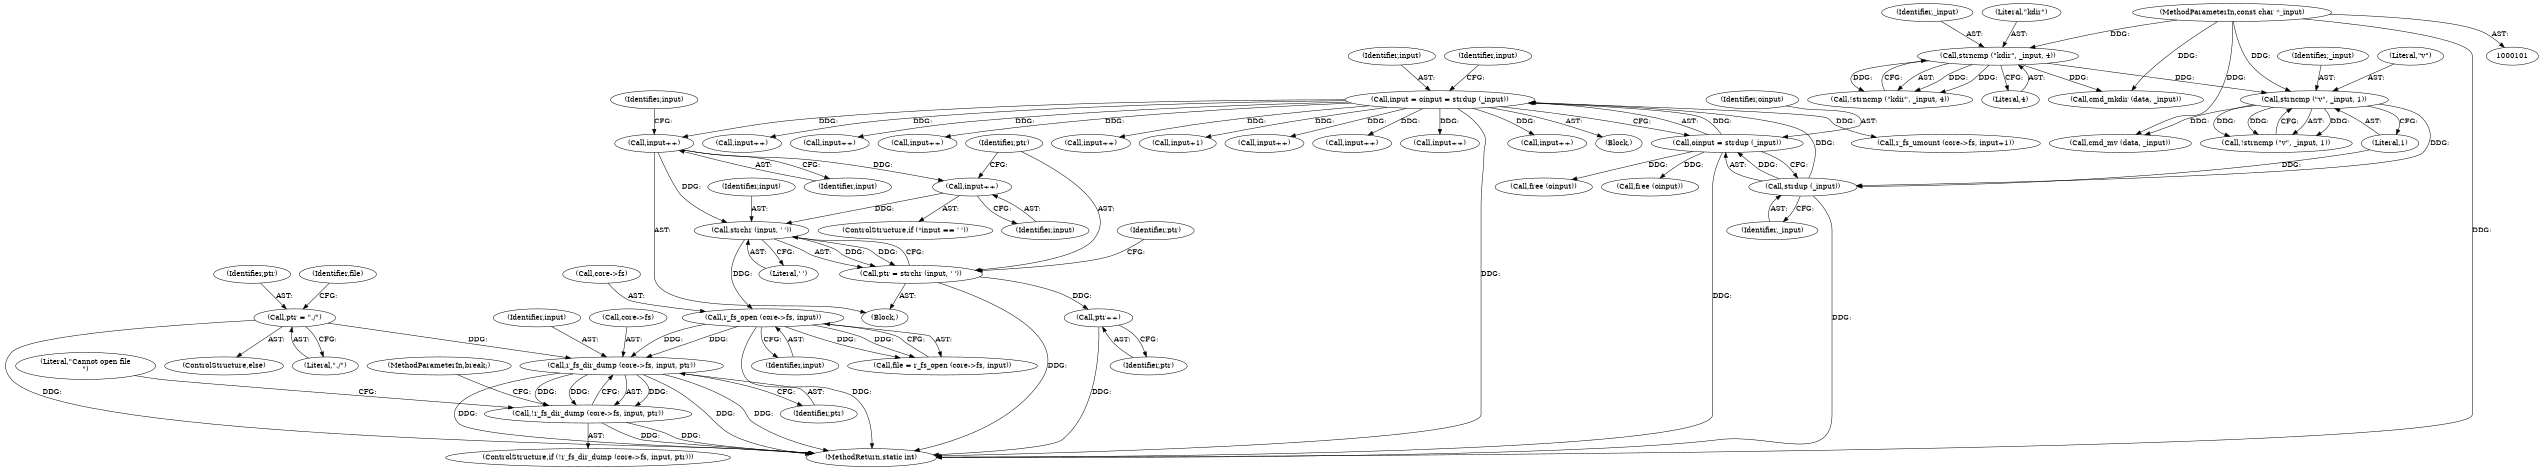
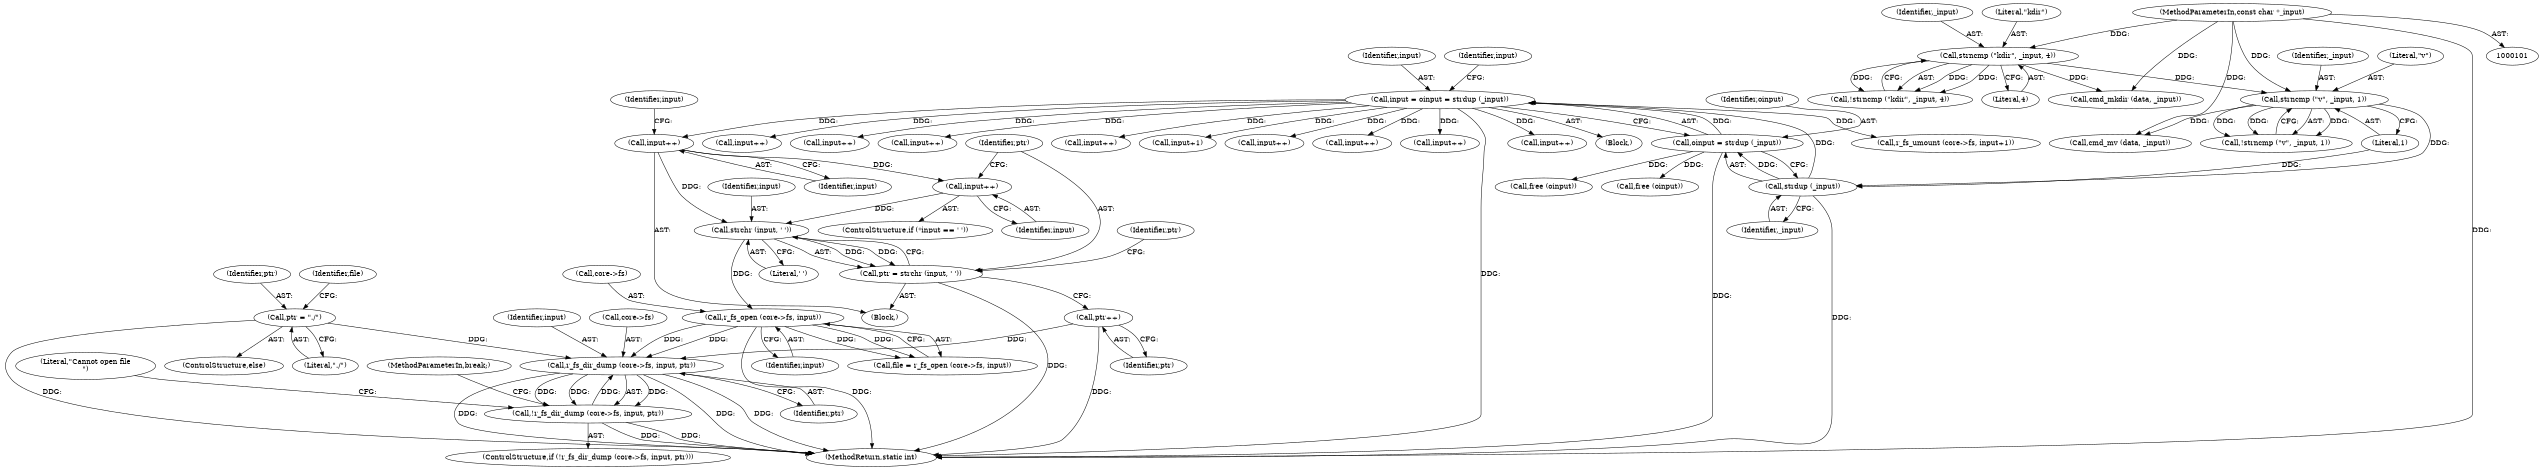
(1083, 296) -> (1083, 296)
none -> (900, 348)
(612, 392) -> (612, 392)
